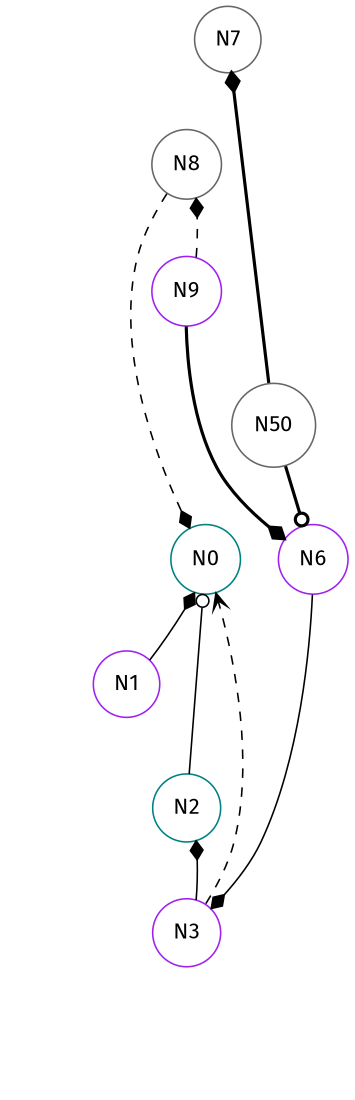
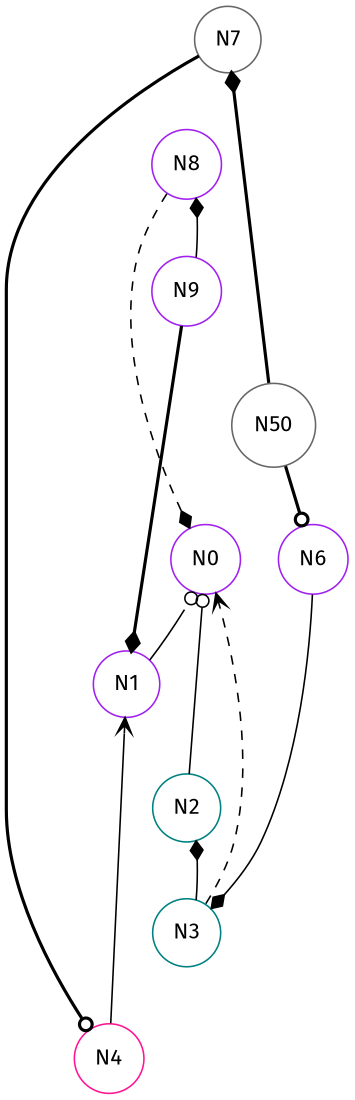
(187, 164) -> (187, 164)
(197, 237) -> (197, 237)
(204, 437) -> (157, 487)
(206, 559) -> (206, 559)
(168, 635) -> (168, 635)
(187, 933) -> (187, 933)
none -> (109, 1059)
